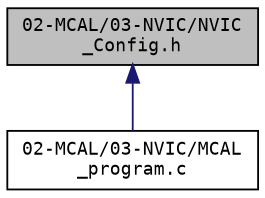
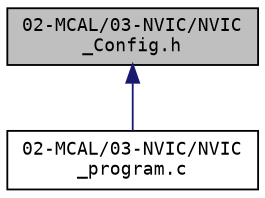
(133, 160) -> (133, 160)
